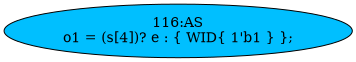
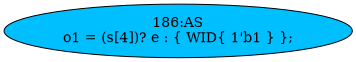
(178, 31) -> (178, 31)
